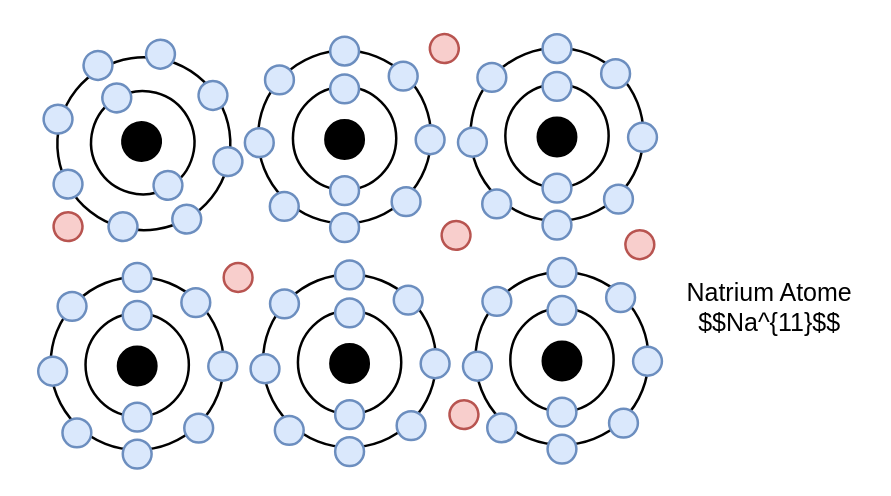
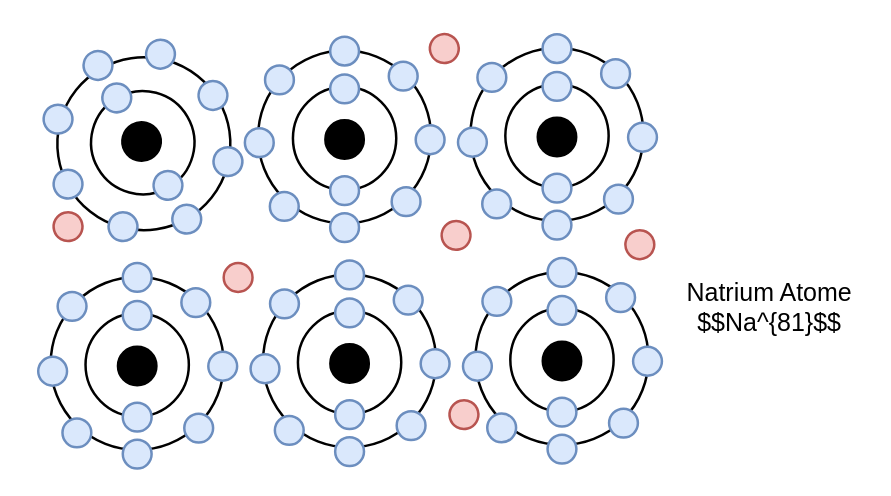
(770, 307) -> (770, 307)
